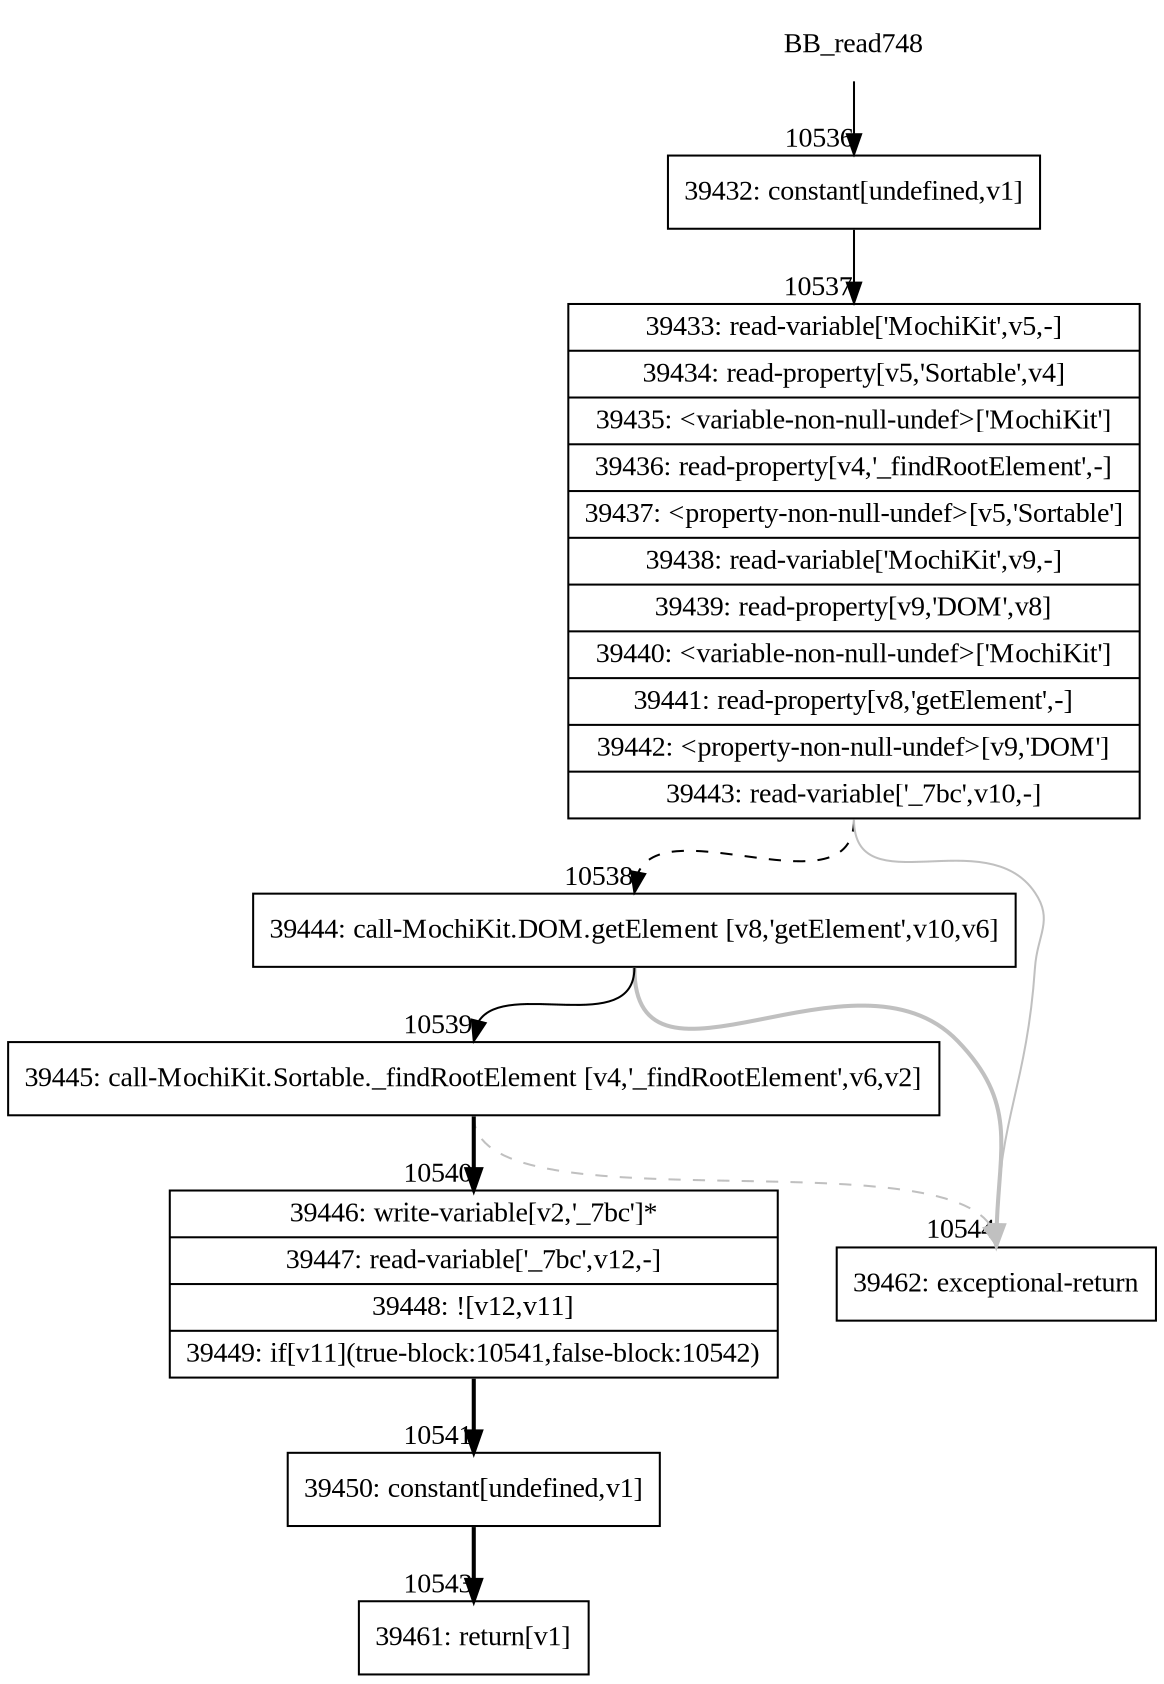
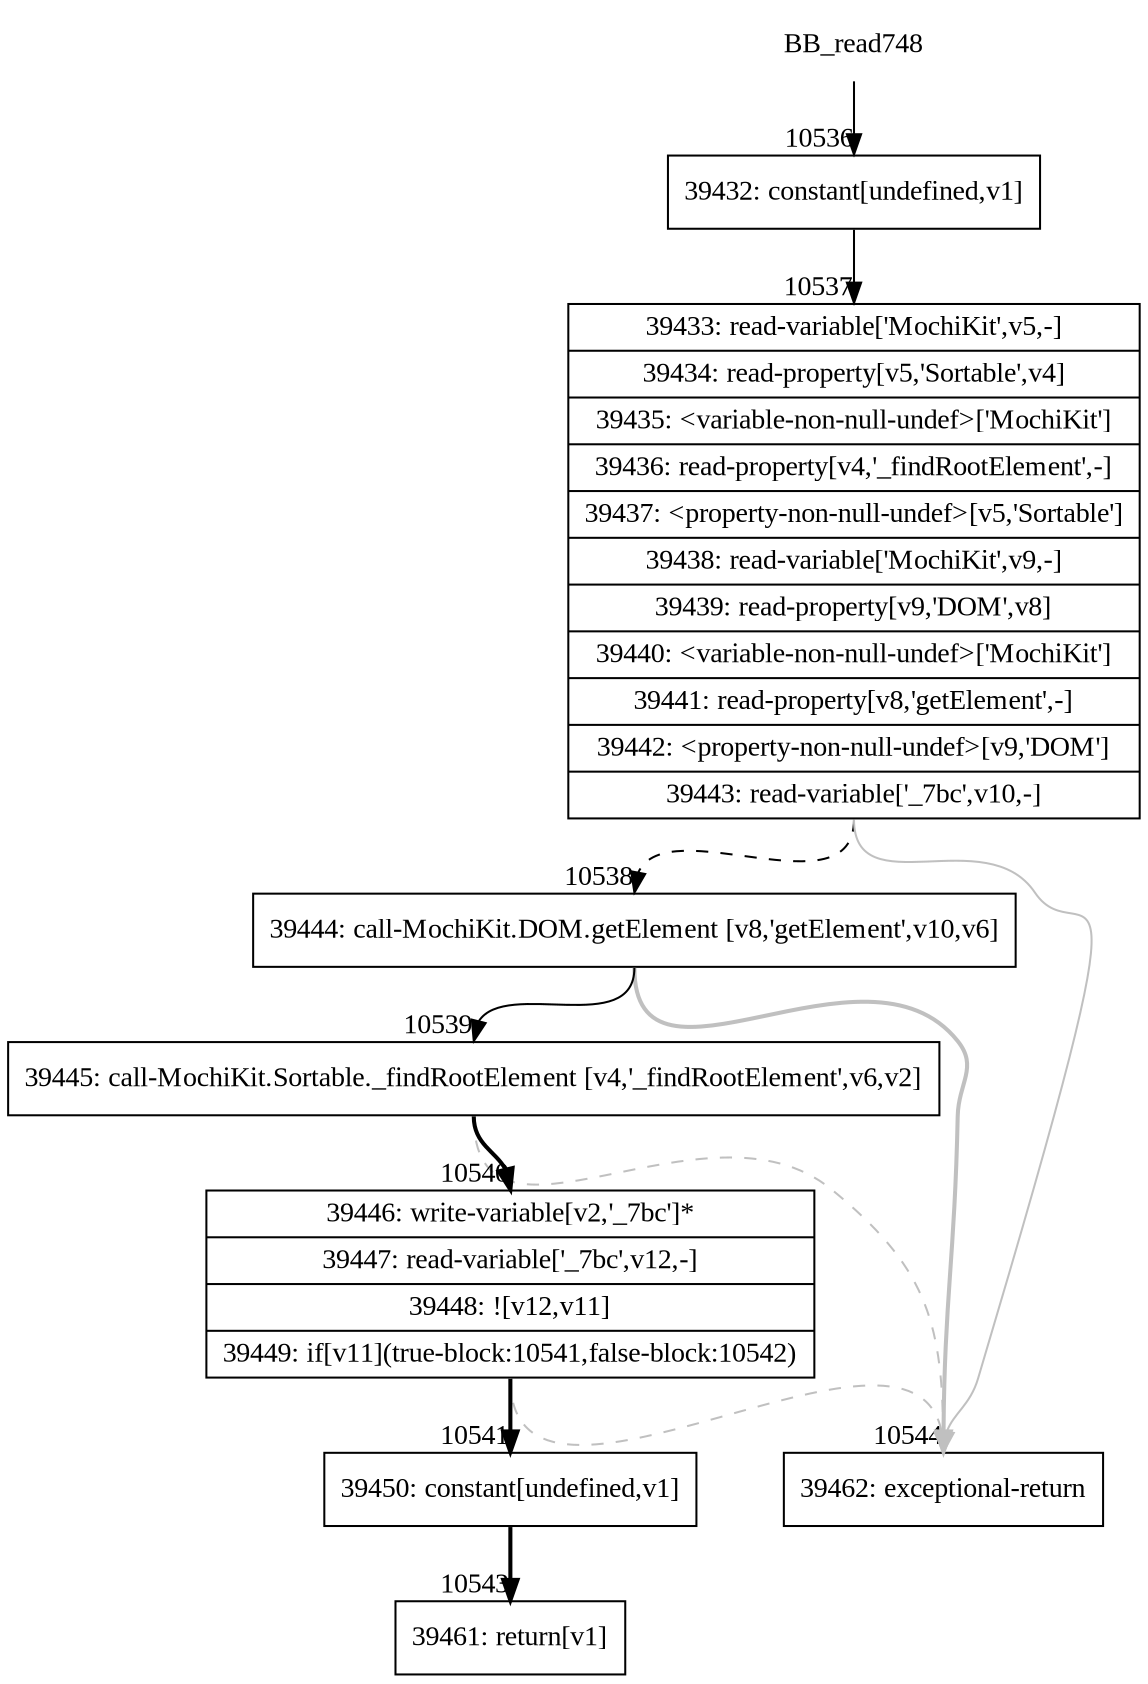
none -> (717, 1418)
